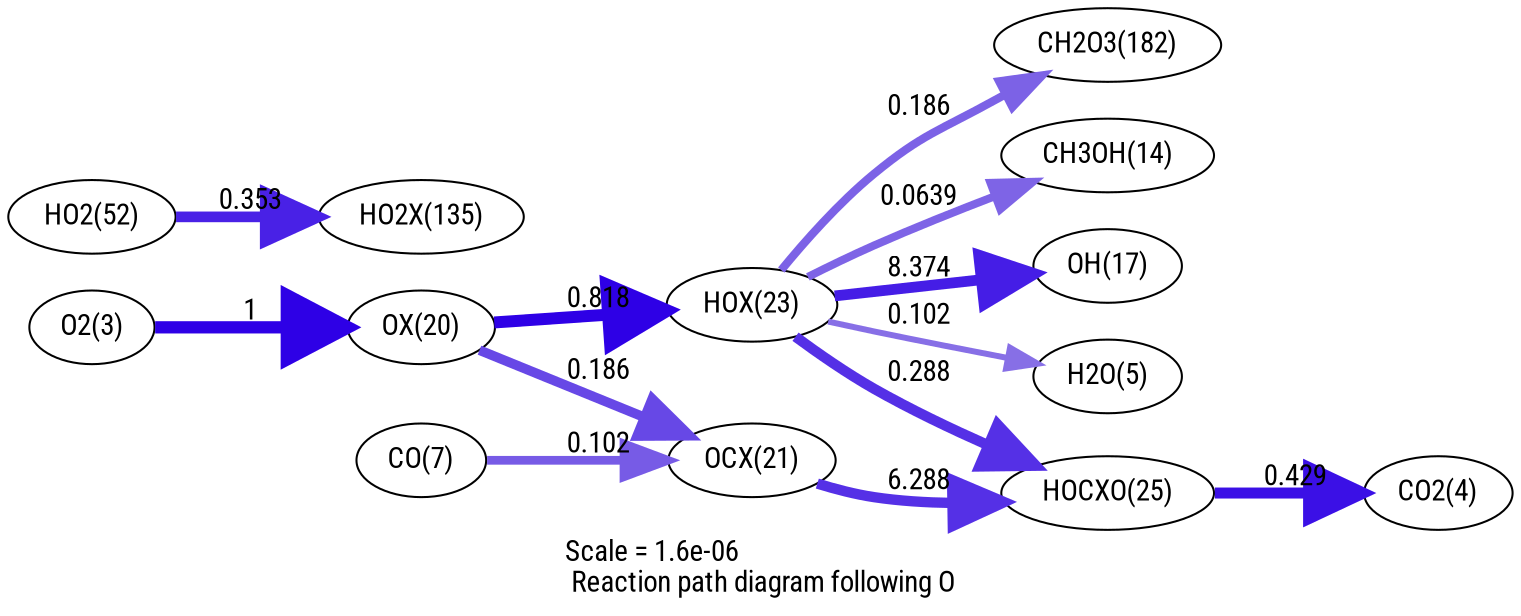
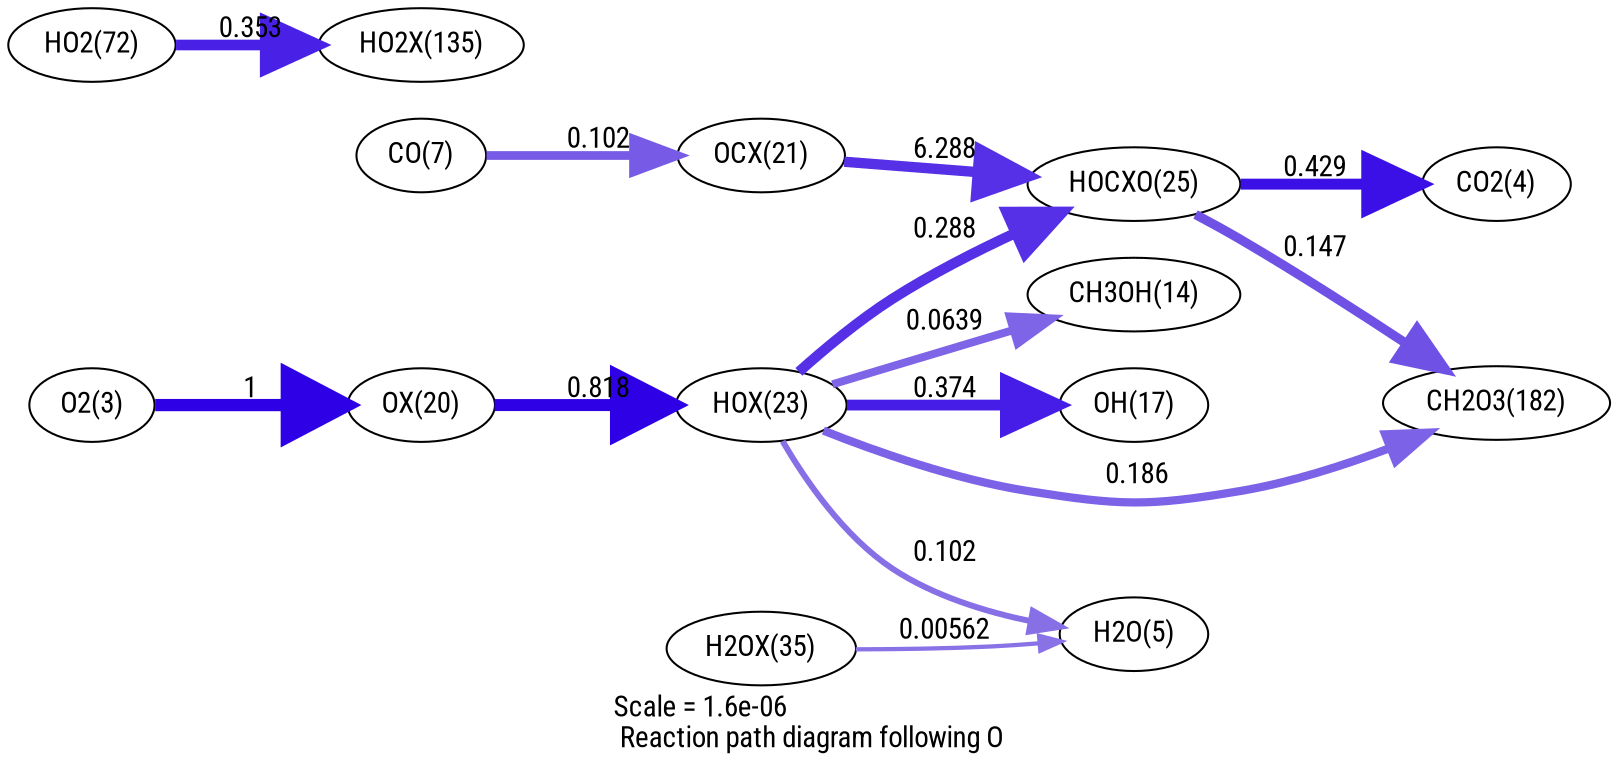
(92, 217) -> (92, 45)
(916, 269) -> (942, 390)
none -> (1302, 277)
(562, 384) -> none
none -> (761, 649)
